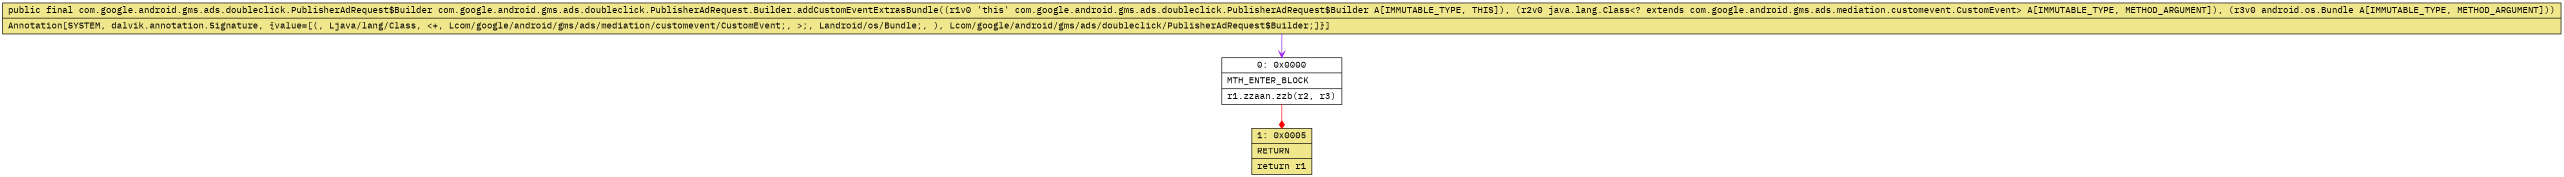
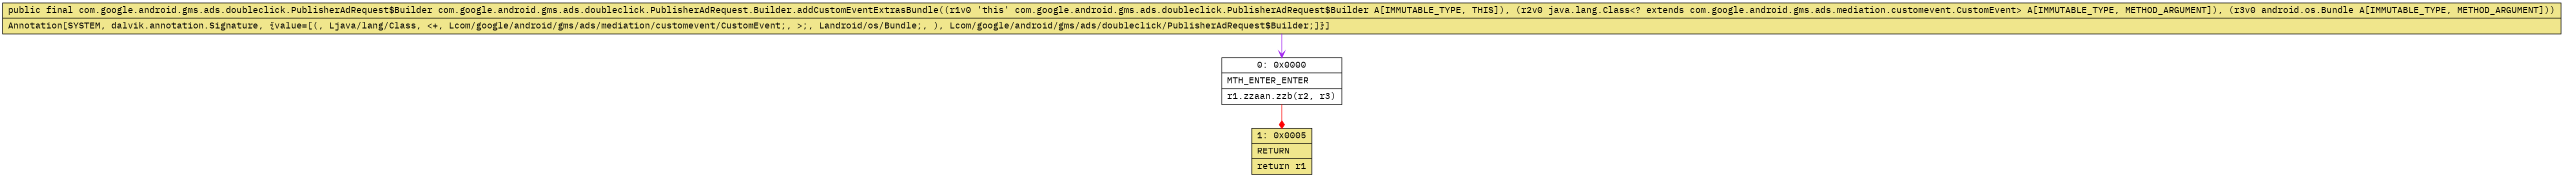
(1268, 80) -> (1268, 80)
